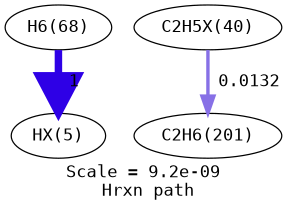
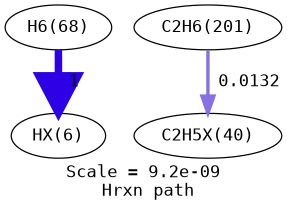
(208, 73) -> (208, 73)
(58, 136) -> (58, 136)
